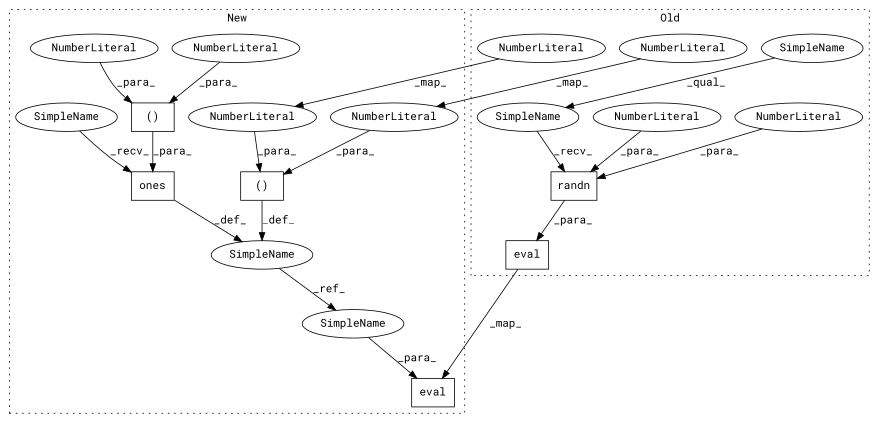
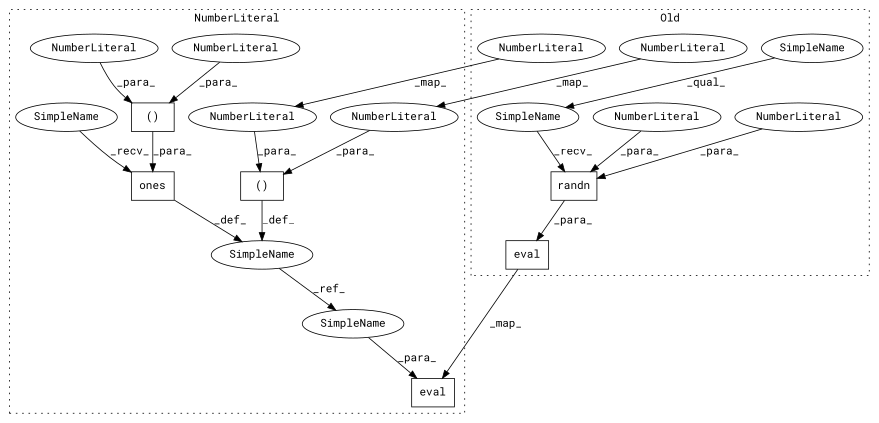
(237, 19) -> (237, 19)
